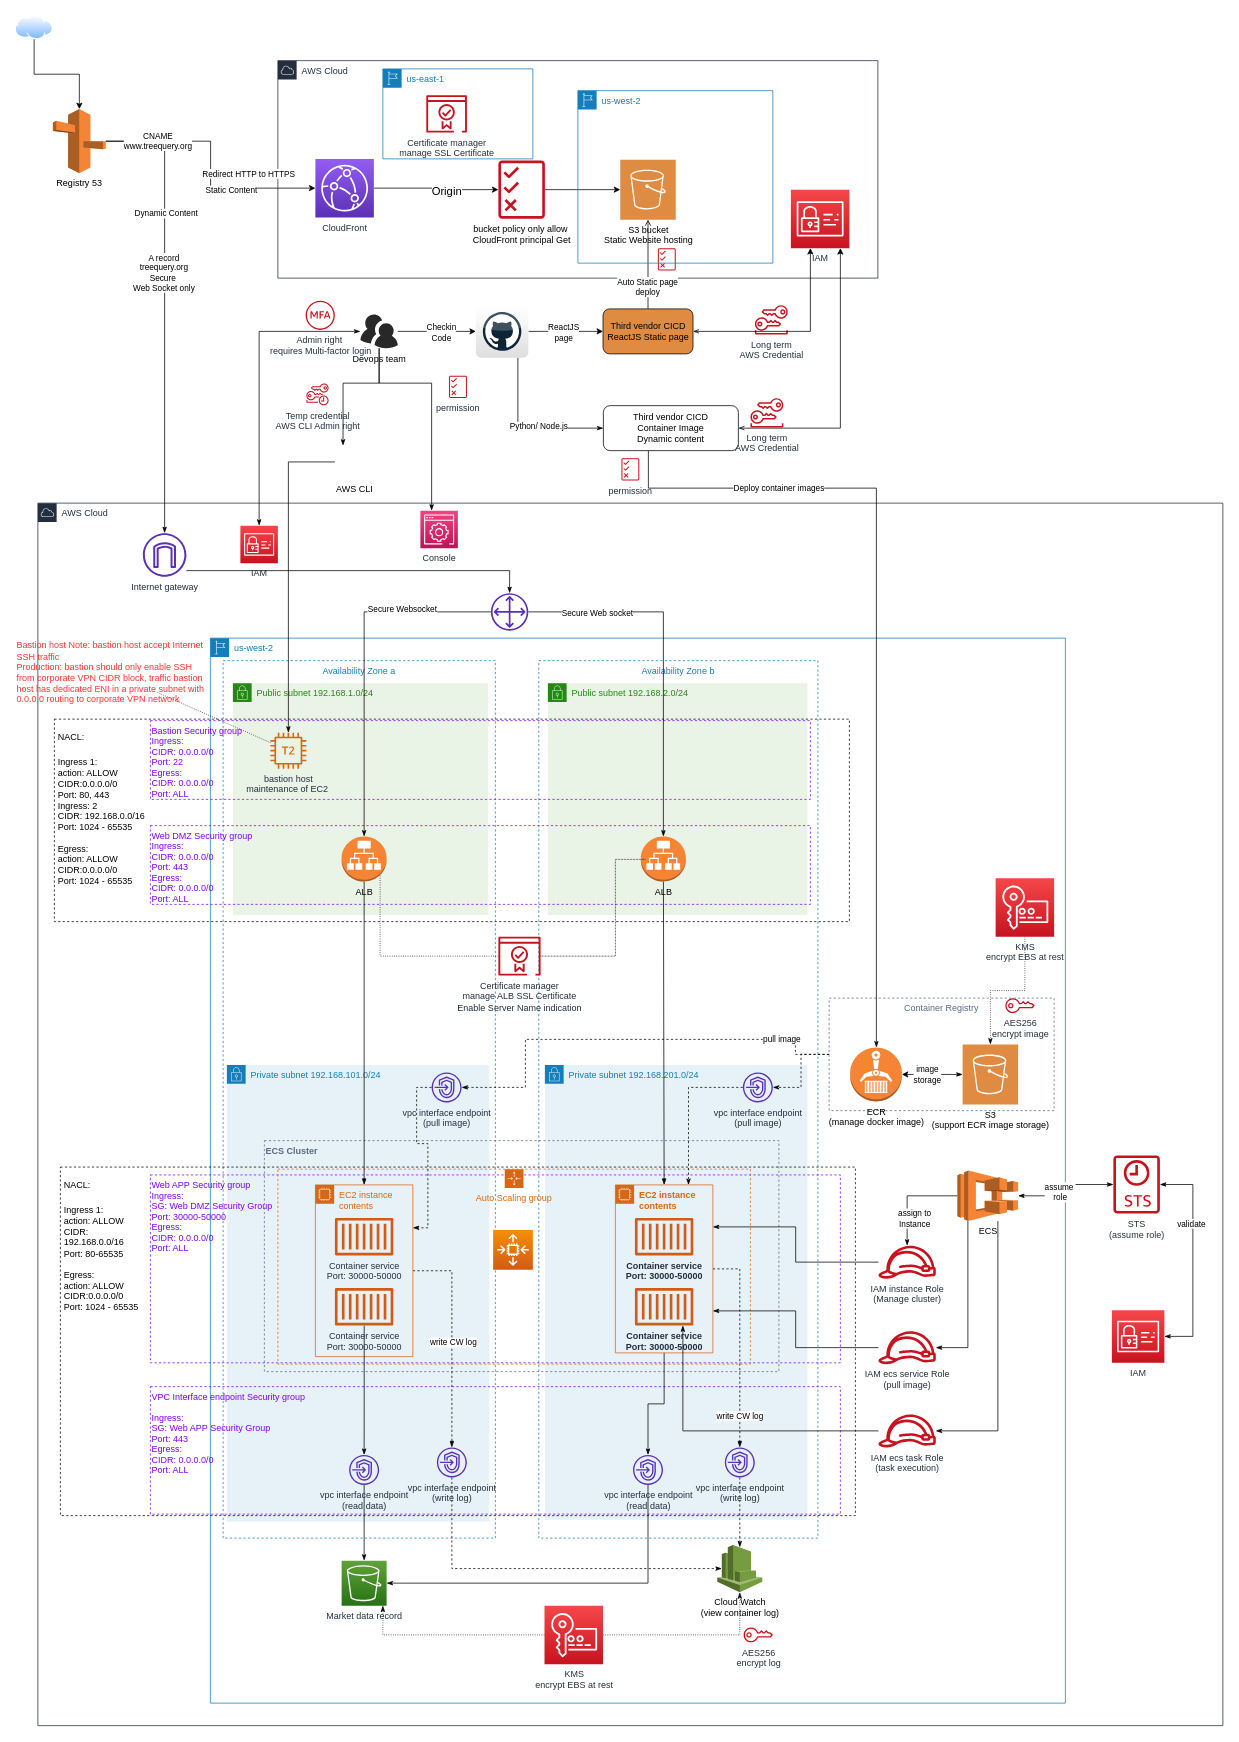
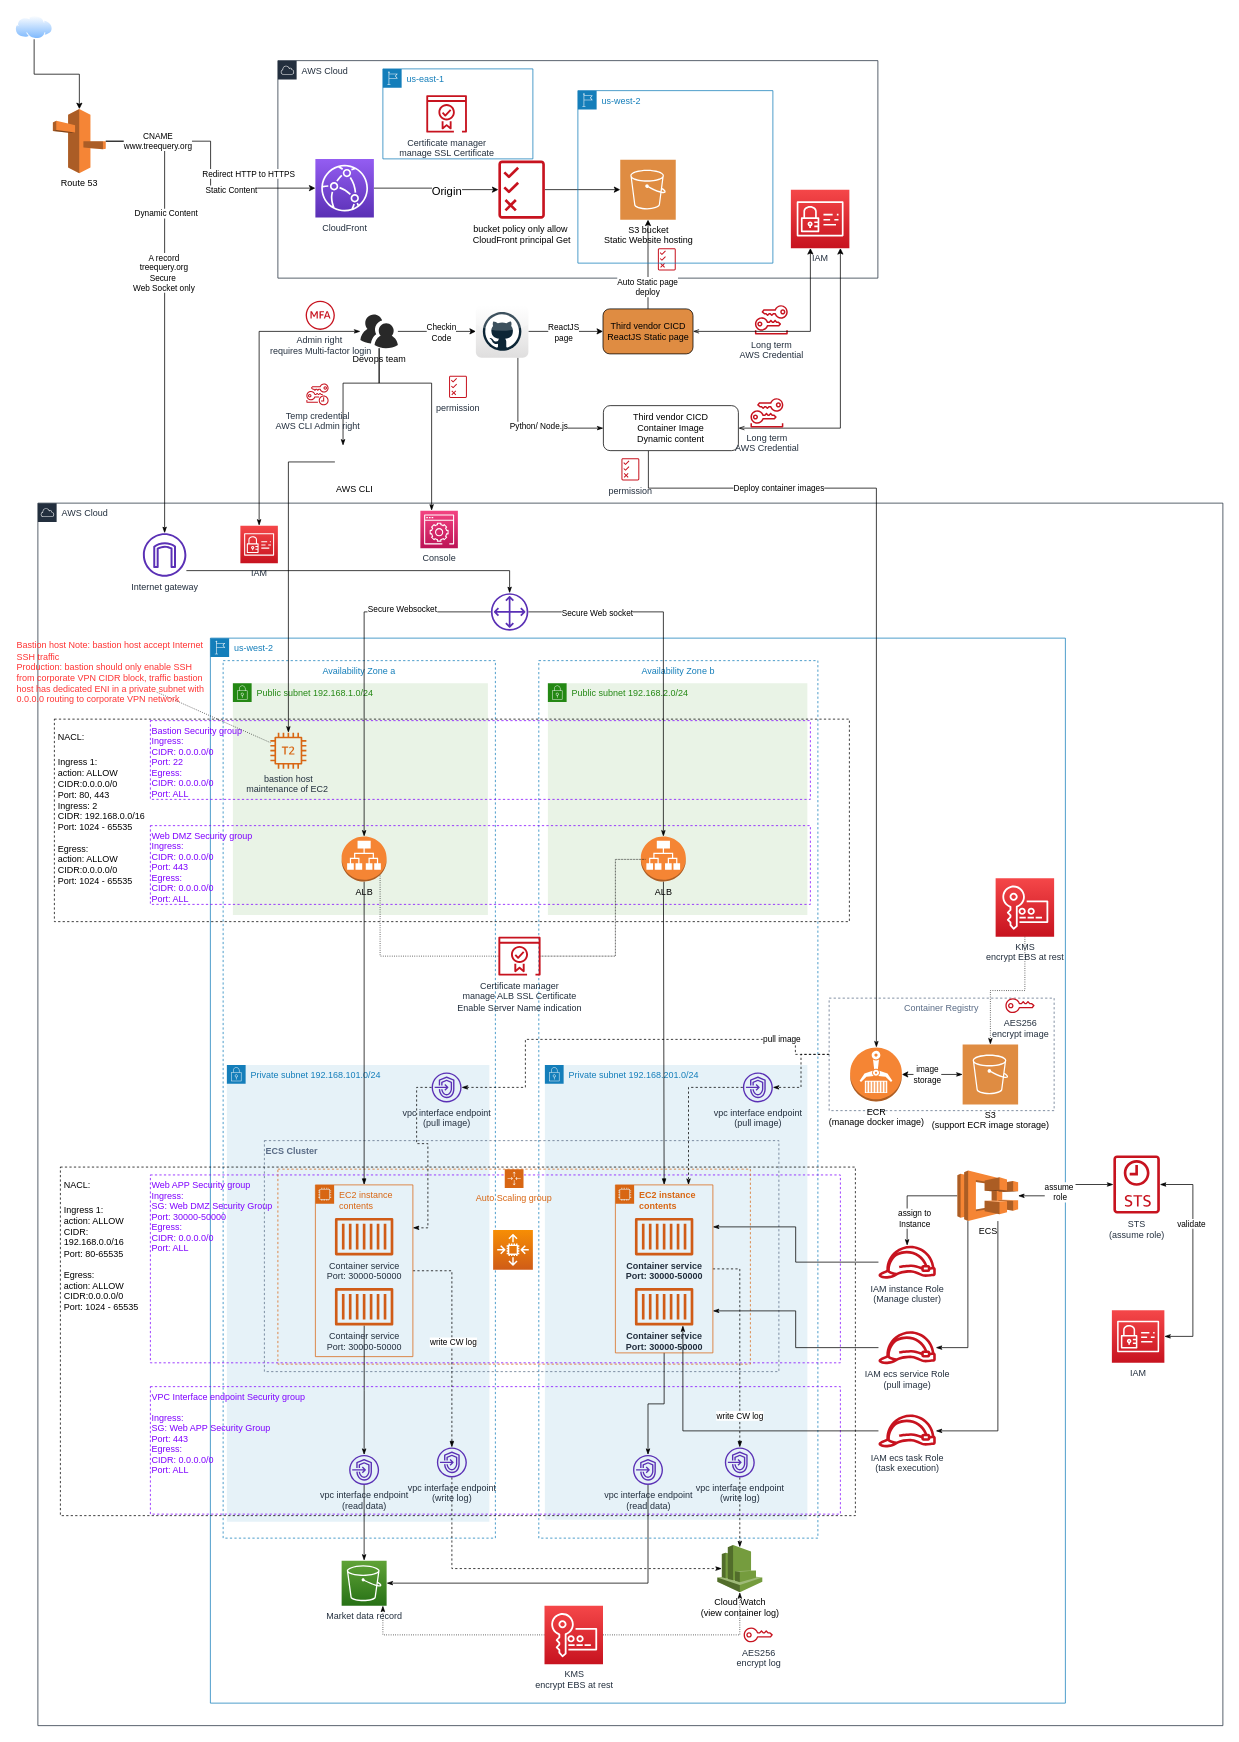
(80, 184) -> (80, 184)
(648, 224) -> (648, 226)
